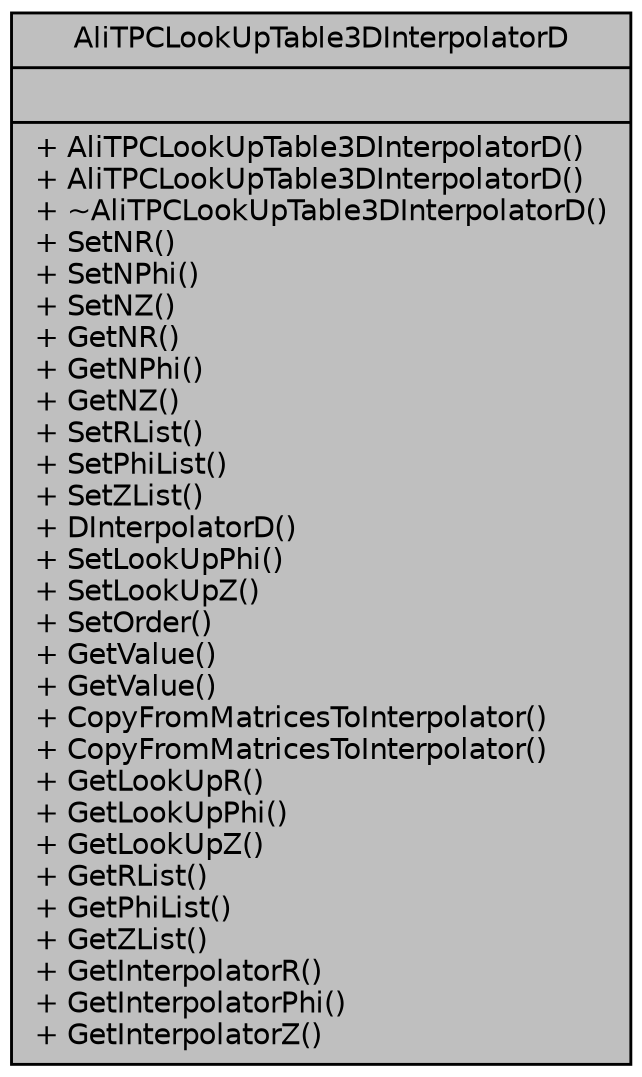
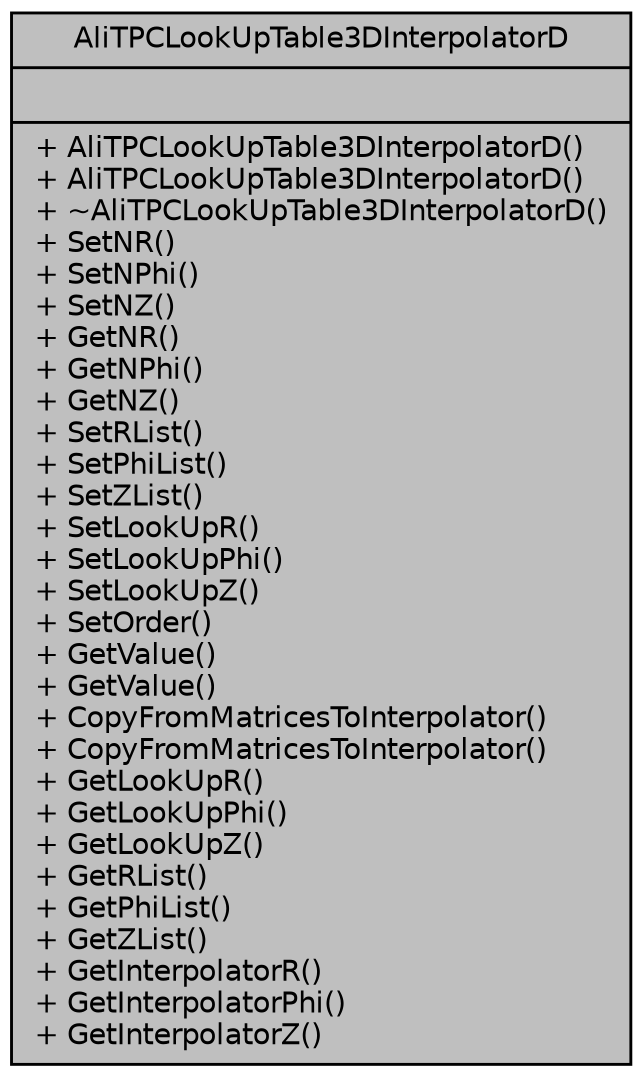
(166, 529) -> (148, 529)
